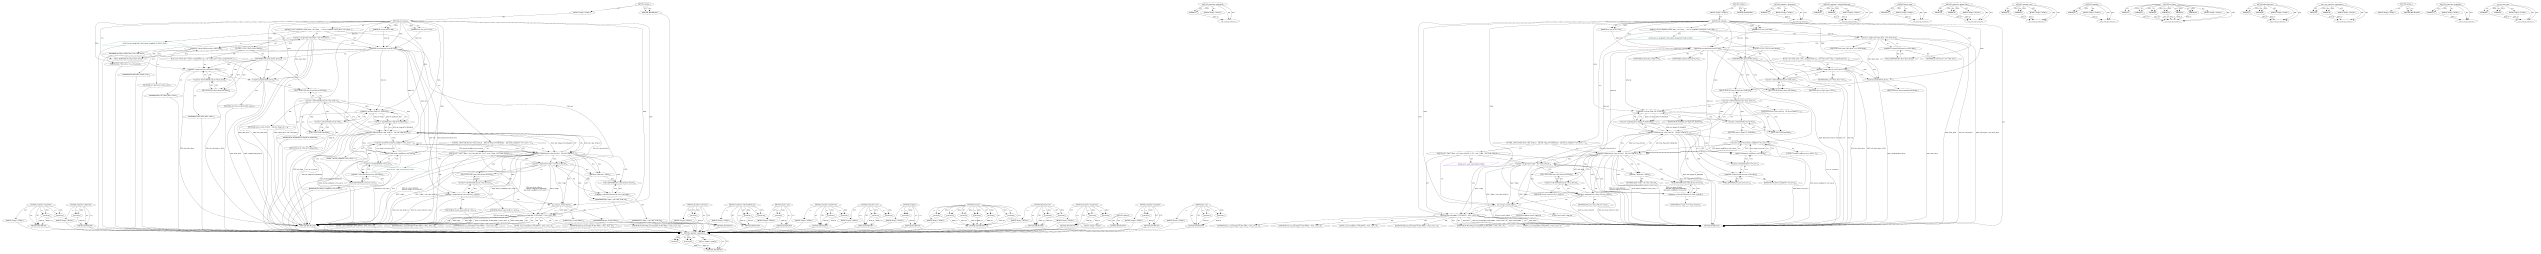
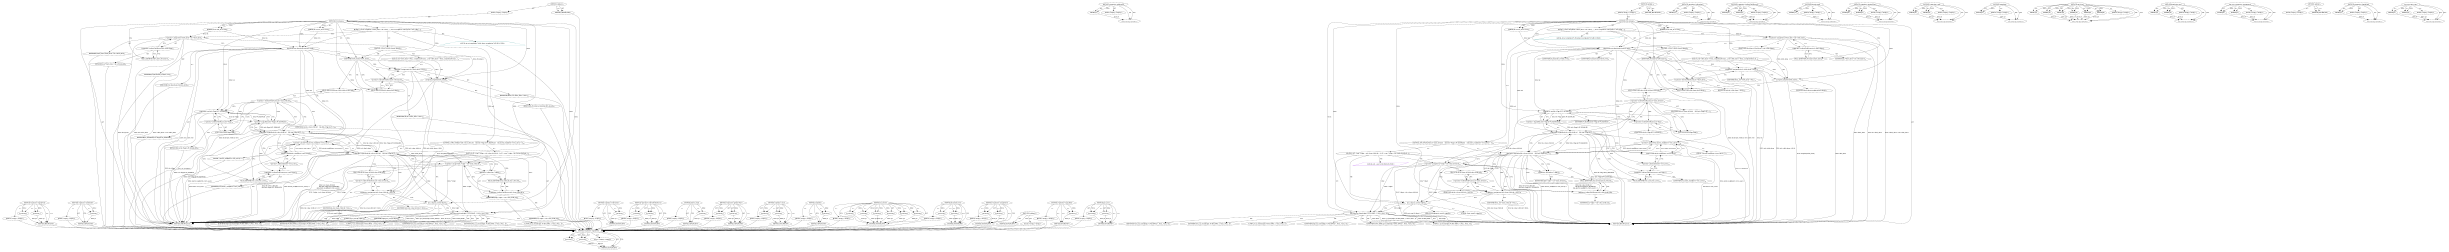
(401, 169) -> none
